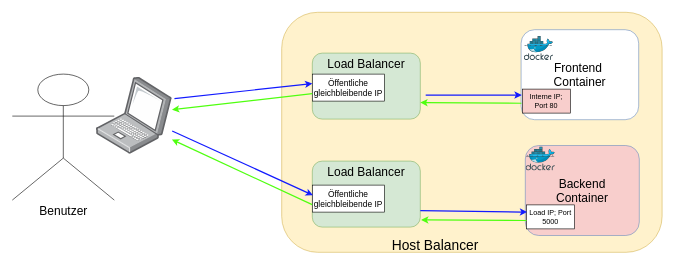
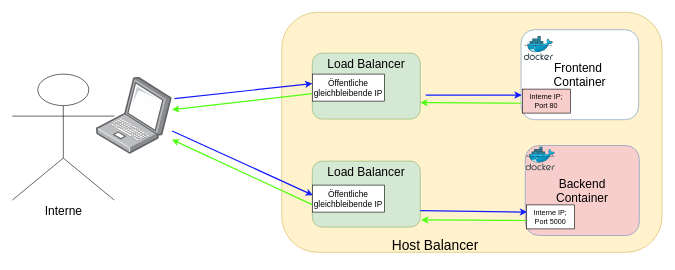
(64, 209) -> (64, 209)
(551, 217) -> (551, 217)
